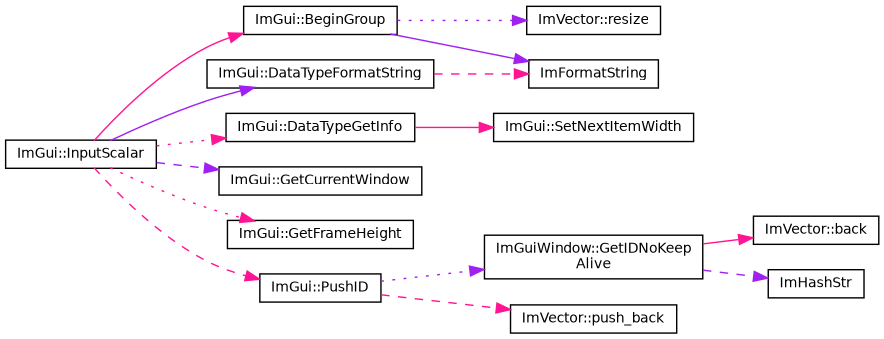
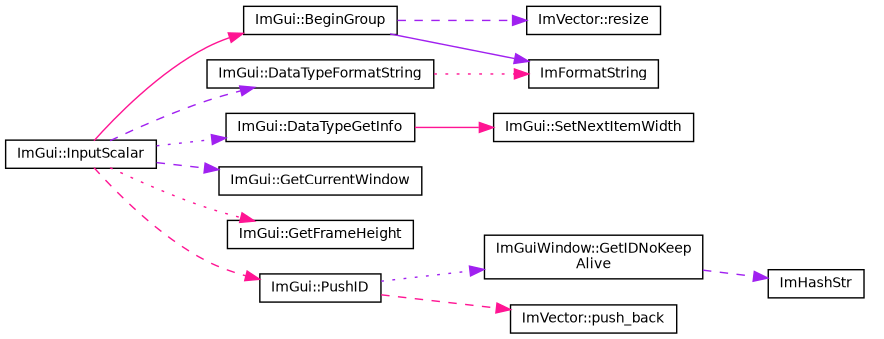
(455, 20) -> (455, 20)
(474, 74) -> (474, 74)
(174, 113) -> (174, 113)
(184, 143) -> (184, 143)
(816, 230) -> none
